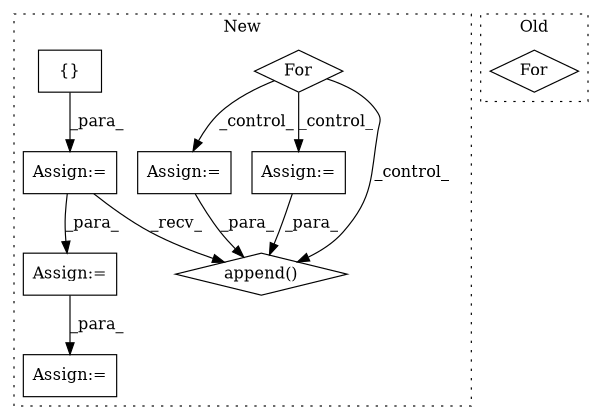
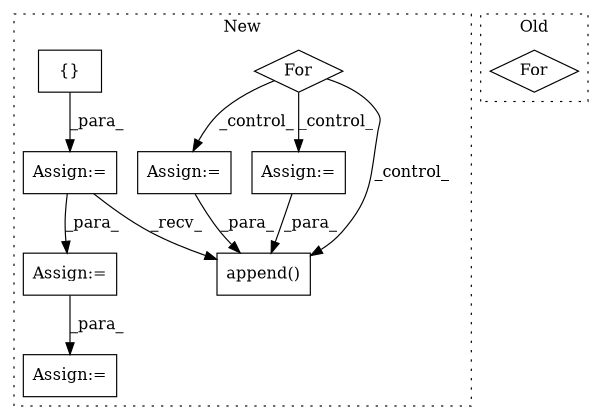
(261, 274) -> (264, 274)
